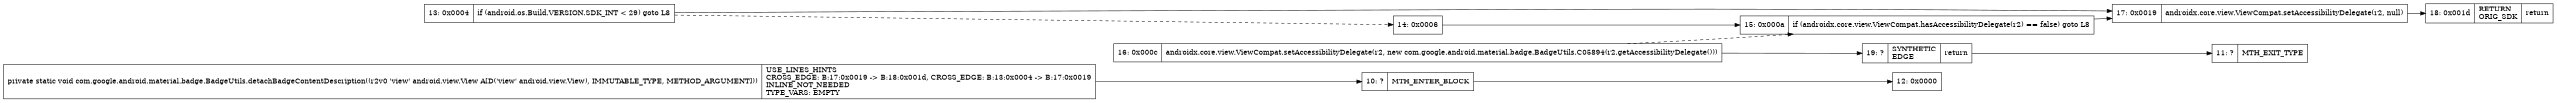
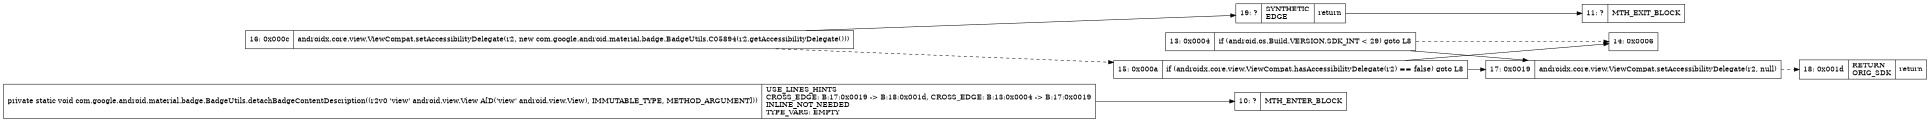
(2414, 13) -> (1788, 70)
(1589, 25) -> (1505, 52)
(2273, 53) -> (1646, 13)
(1917, 82) -> none
